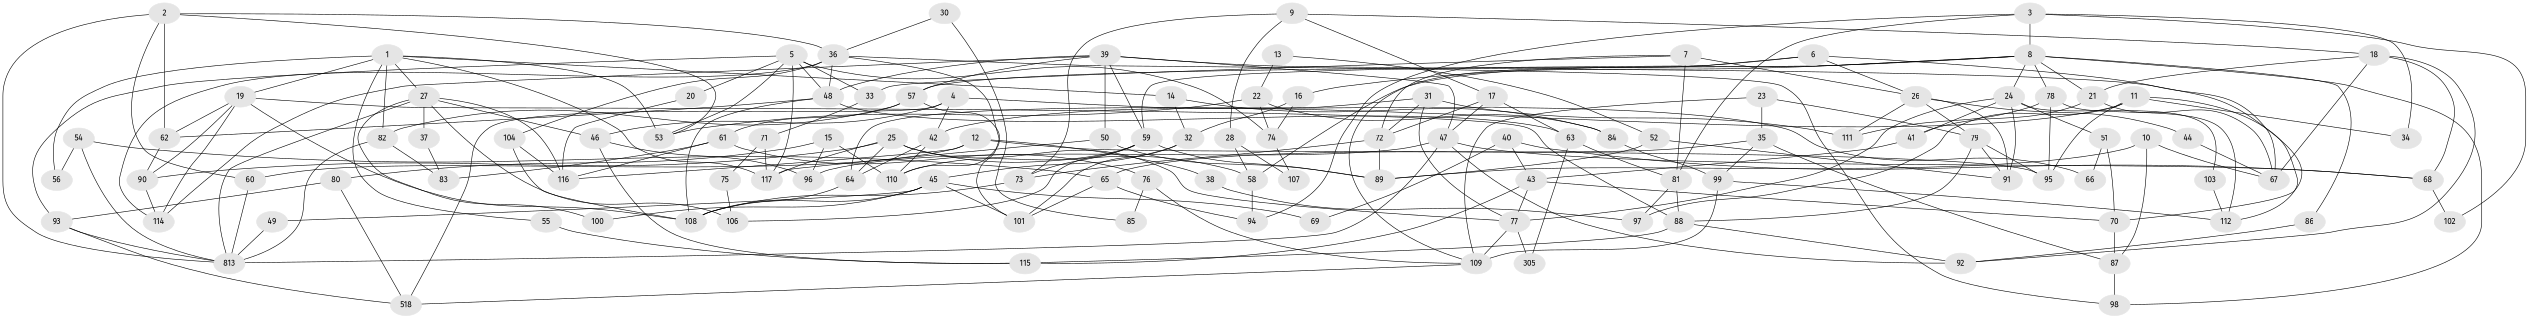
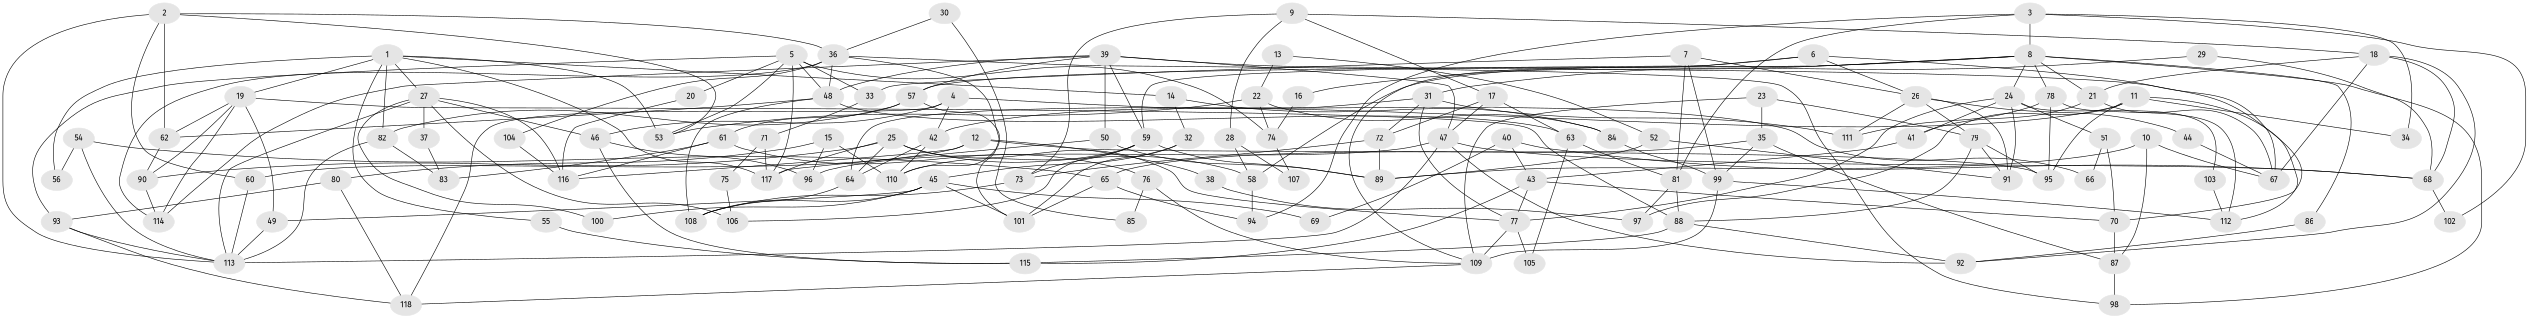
none -> (2202, 55)
(1512, 62) -> (1701, 112)
(1226, 122) -> none
(453, 198) -> (269, 162)
(583, 202) -> none
(229, 264) -> (229, 264)
(1530, 264) -> (1530, 264)
(406, 305) -> (406, 305)
